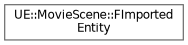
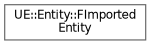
(94, 22) -> (75, 22)
